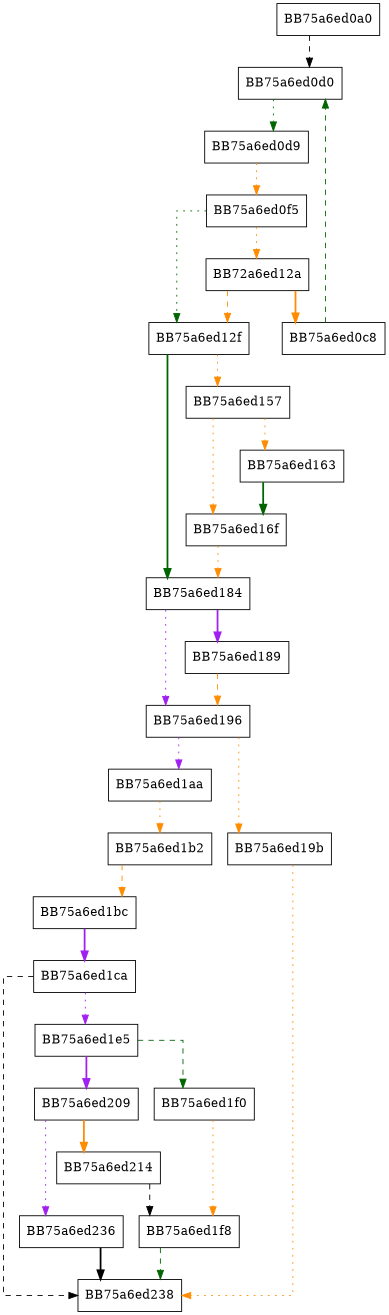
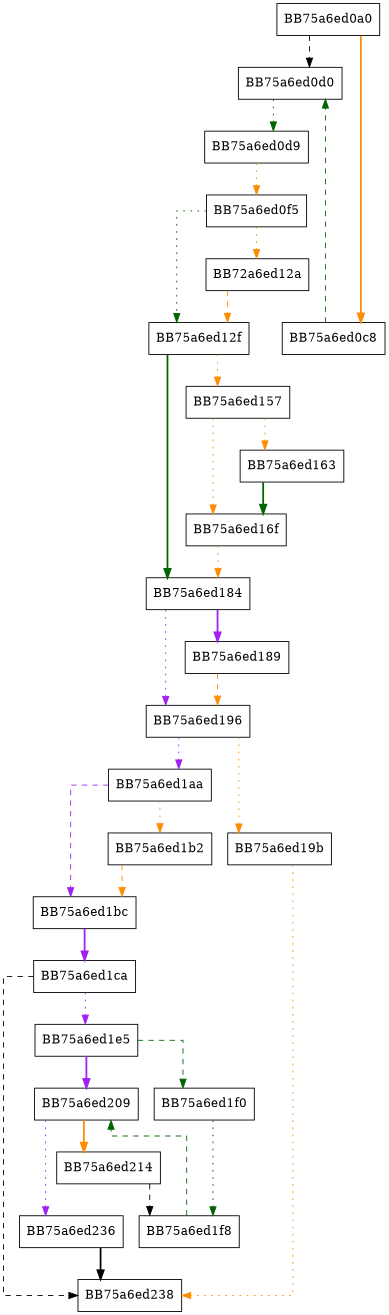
(296, 302) -> (361, 175)
none -> (71, 817)
(213, 1164) -> (213, 1164)
(160, 1259) -> (185, 1136)
